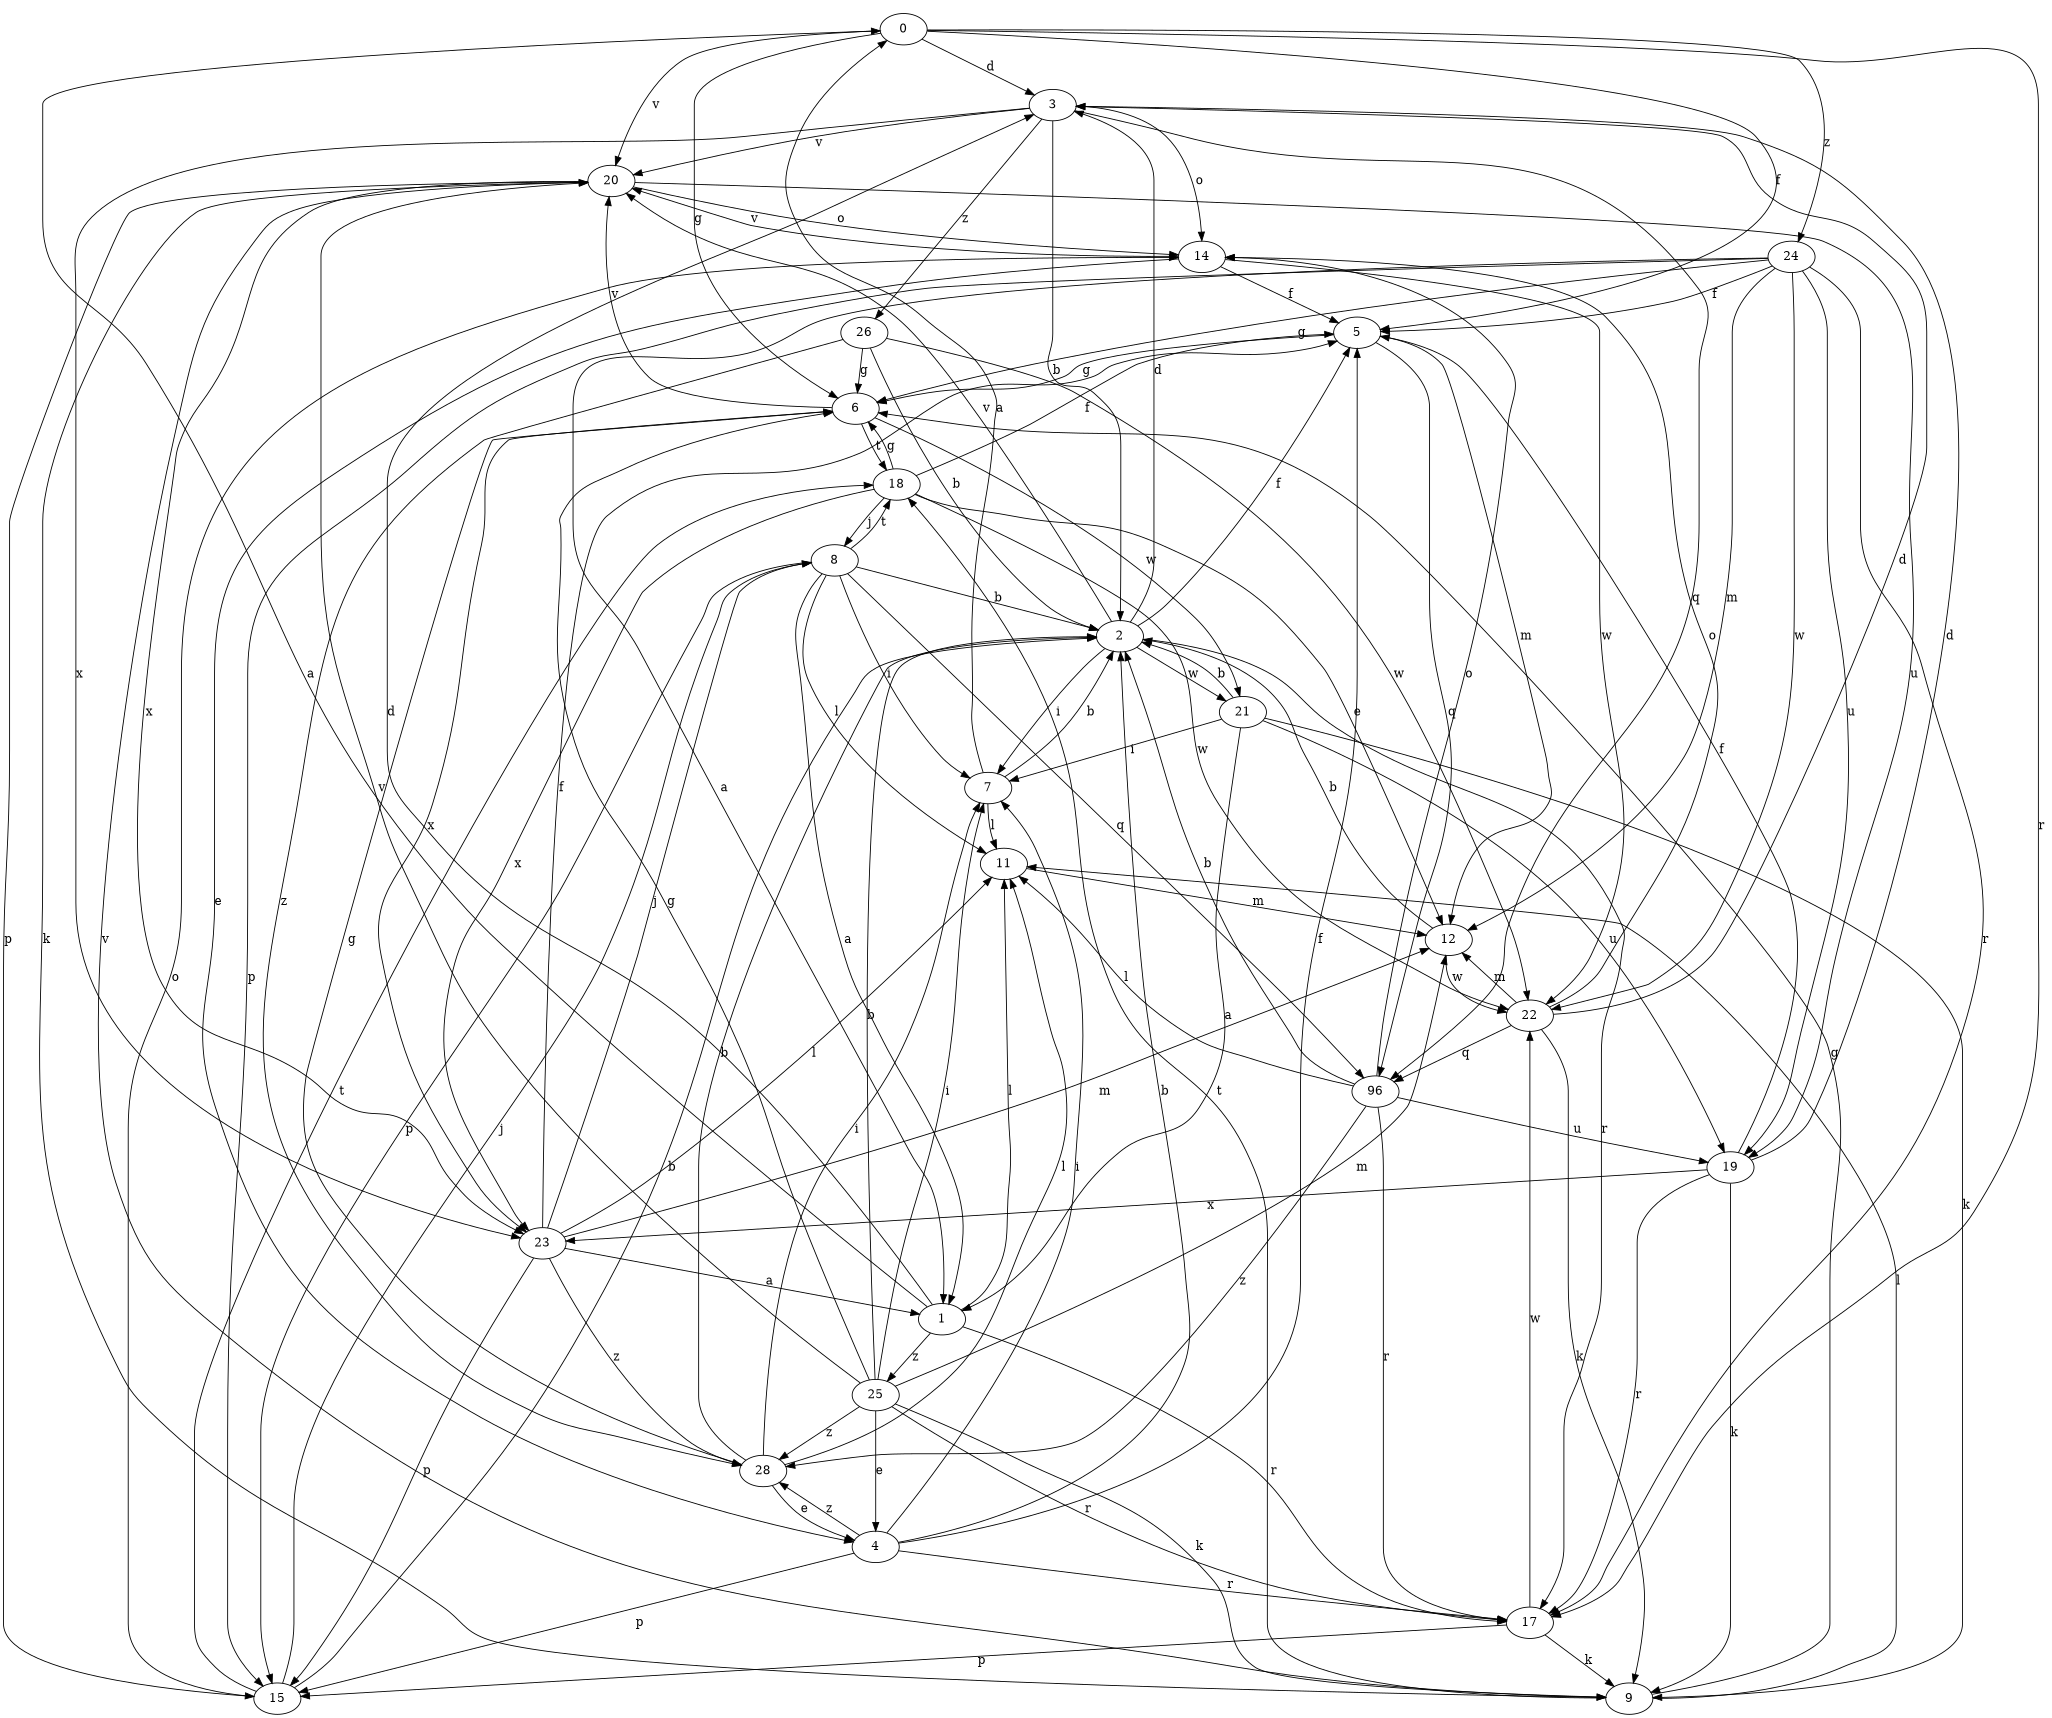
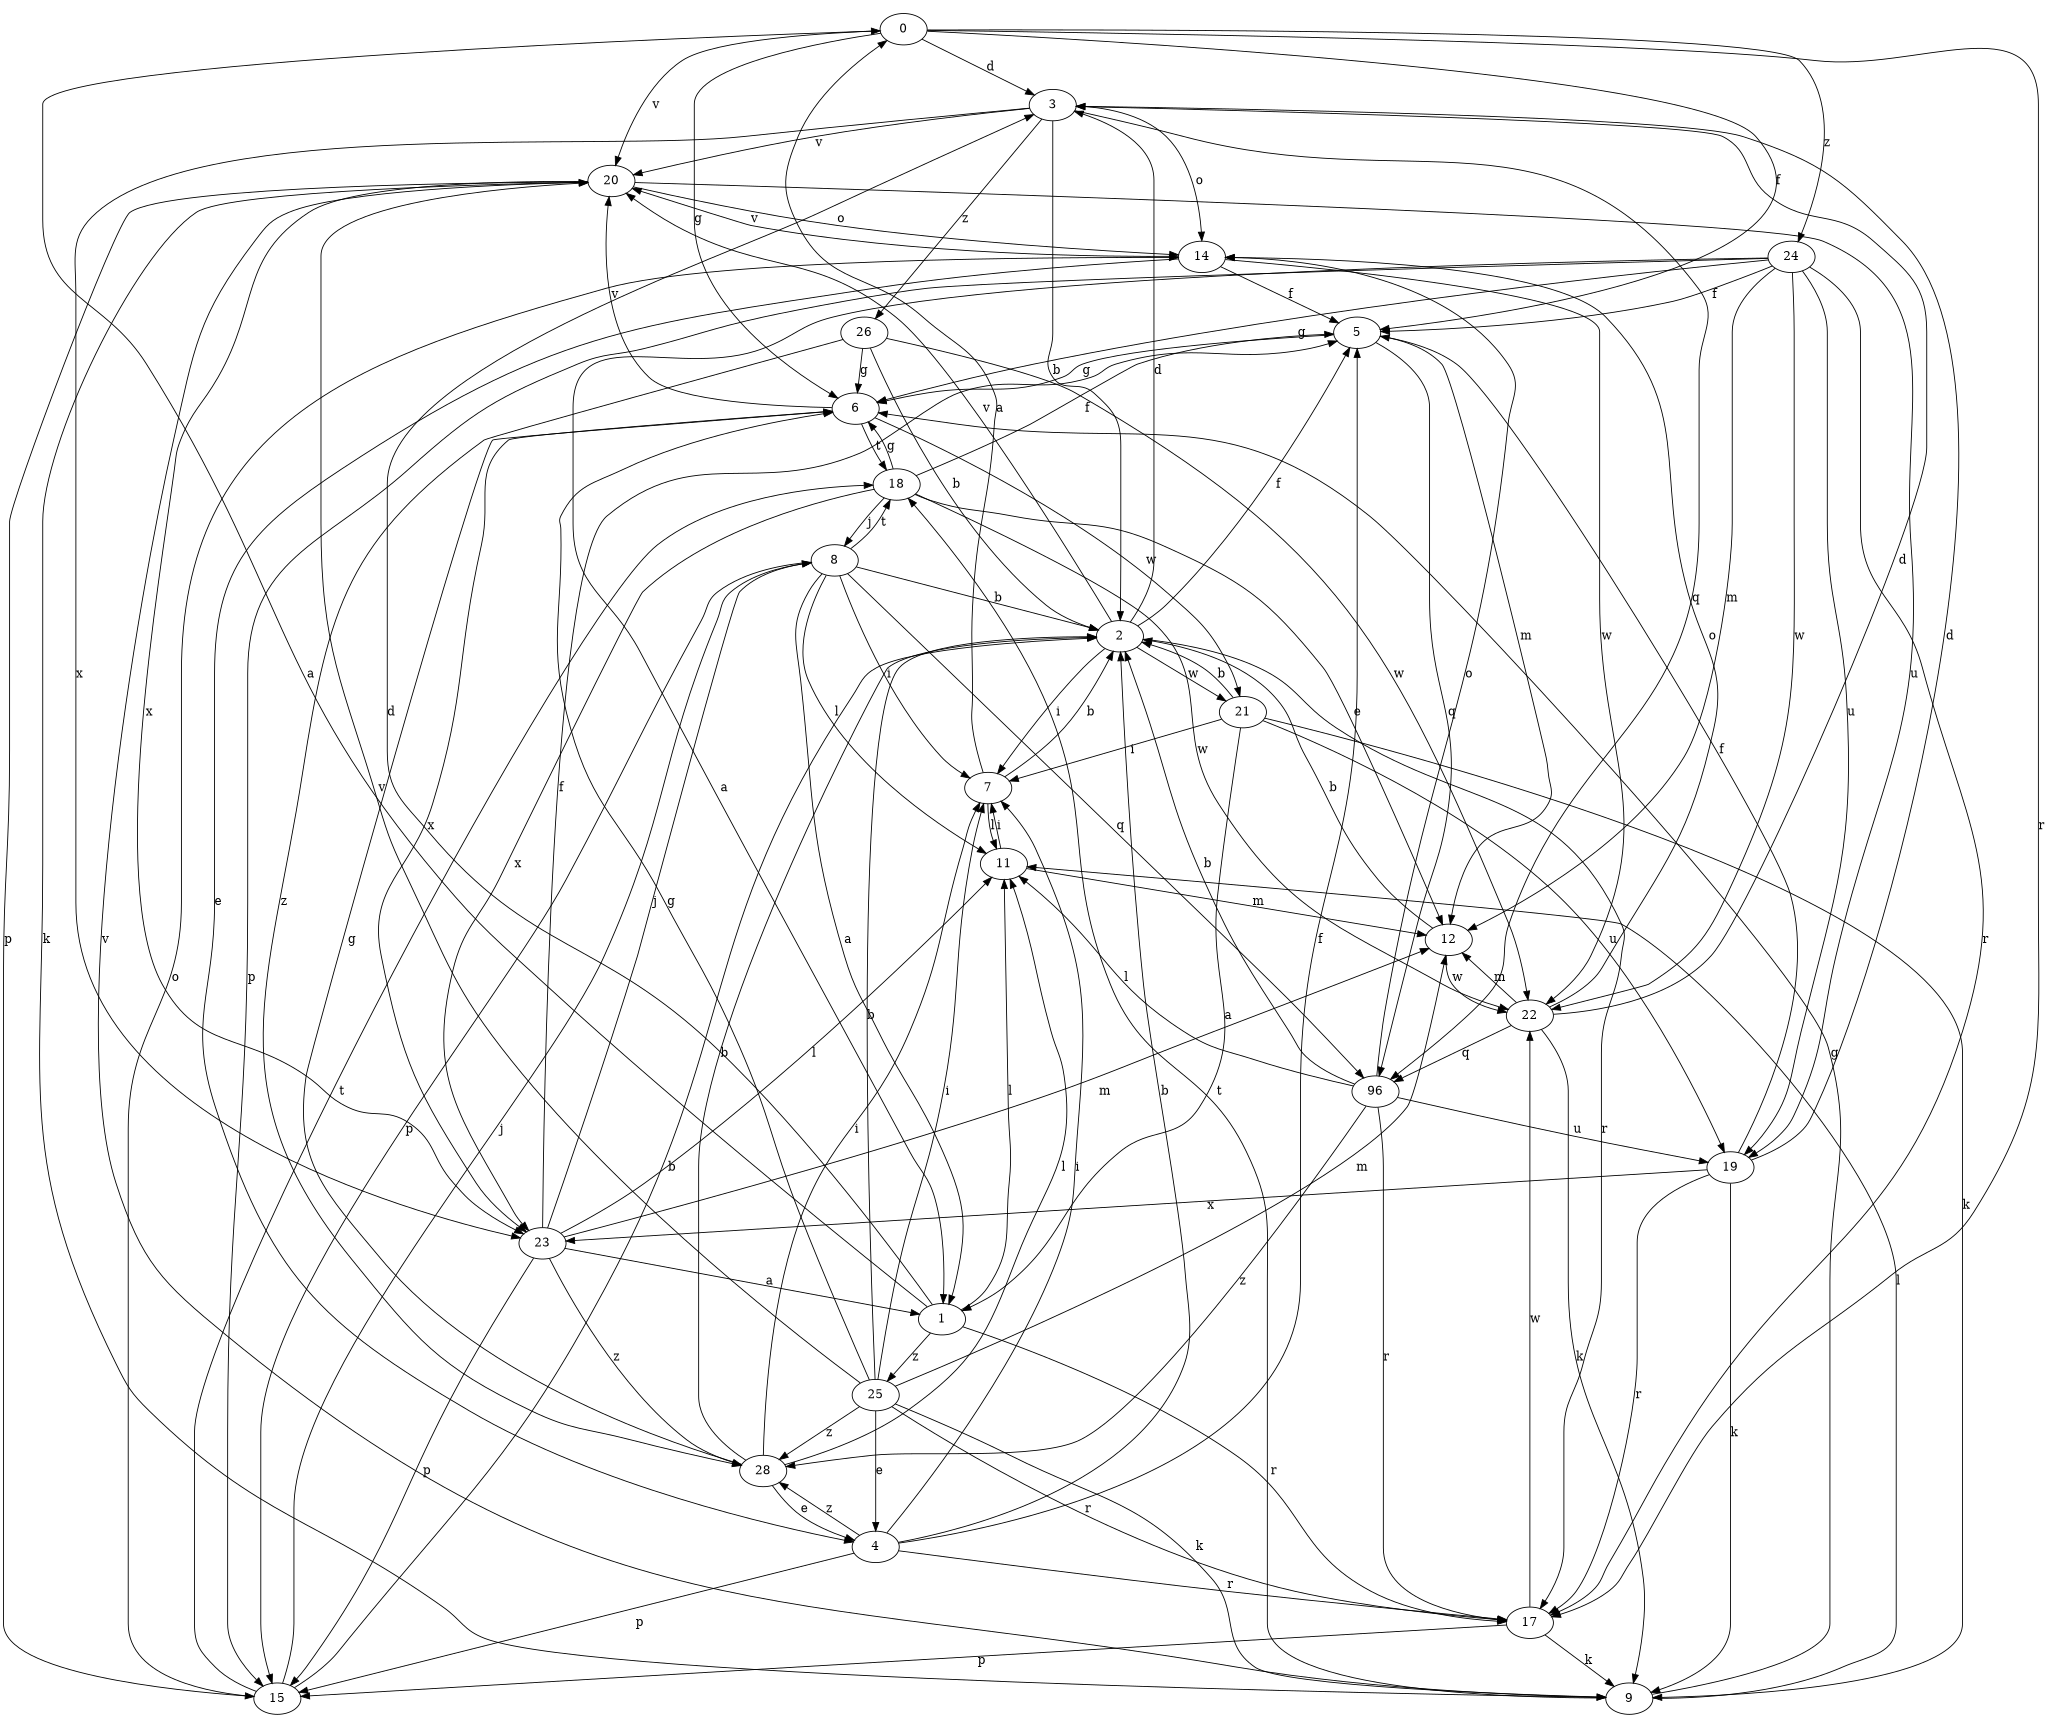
none -> (997, 831)
